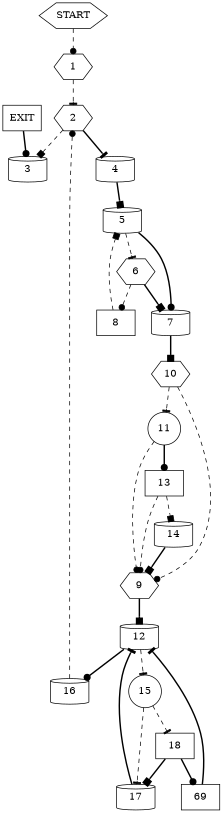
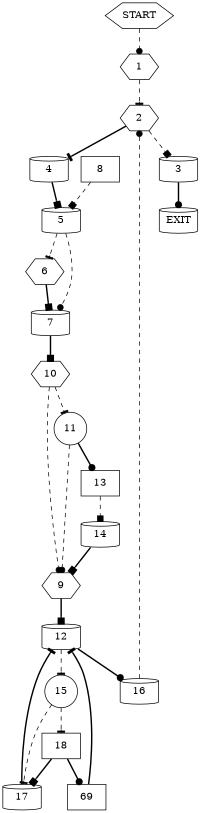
(22, 118) -> (178, 220)
(25, 141) -> (178, 192)
(164, 264) -> (72, 270)
(127, 295) -> none
(146, 531) -> none
